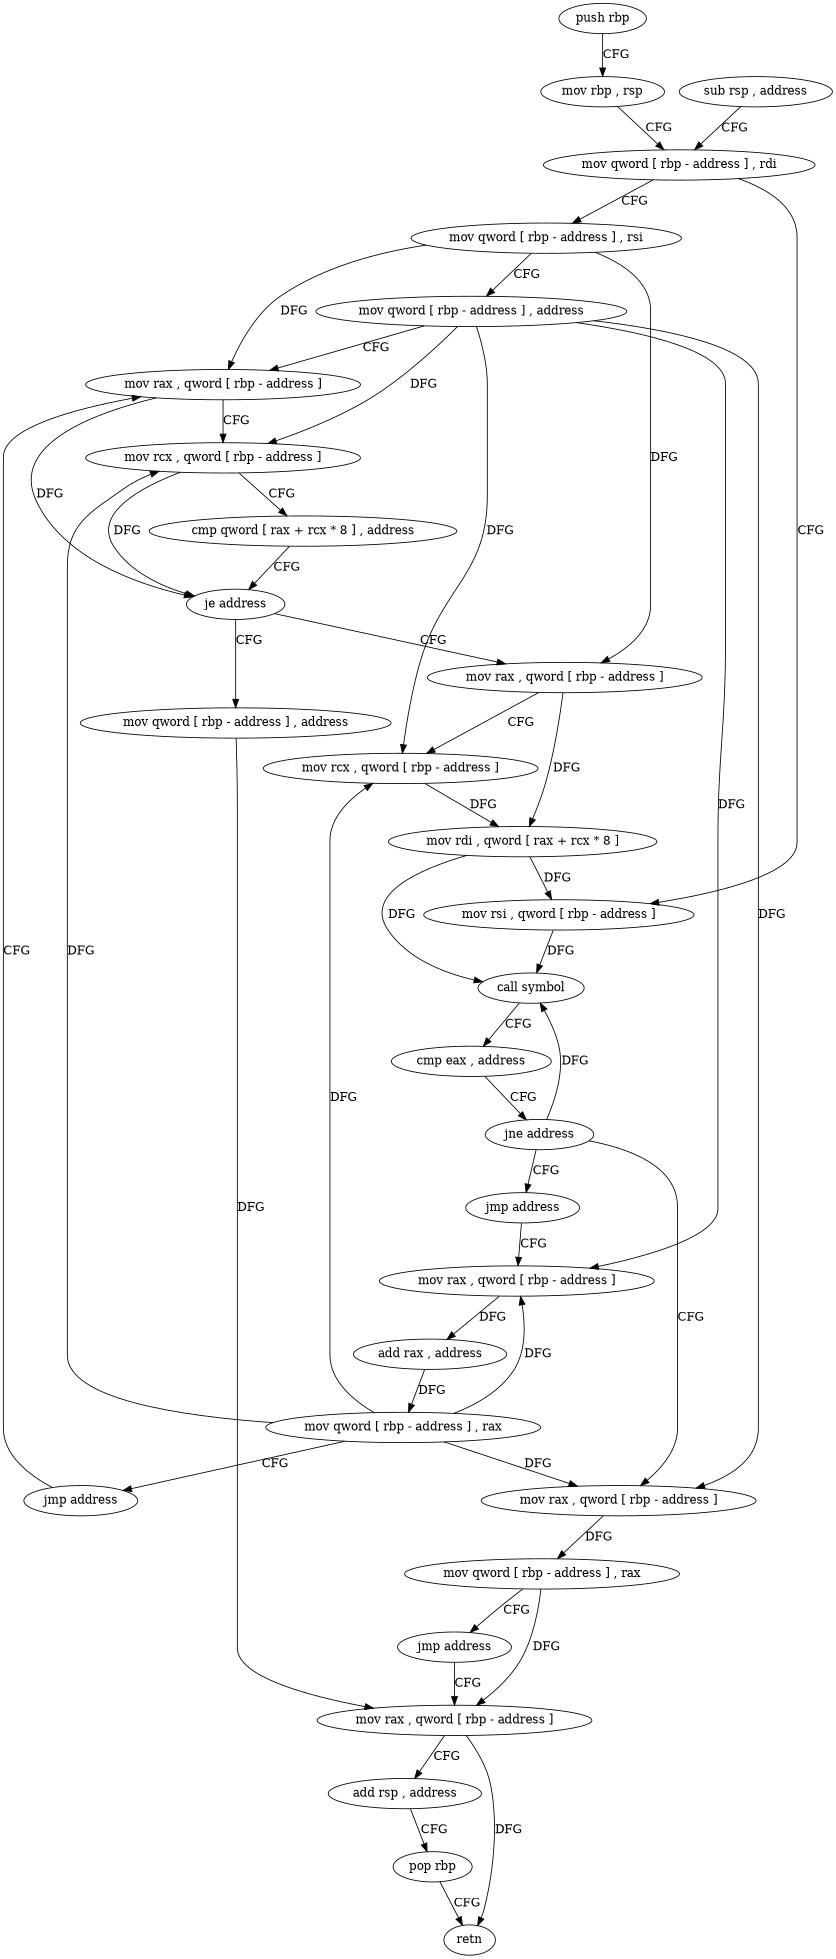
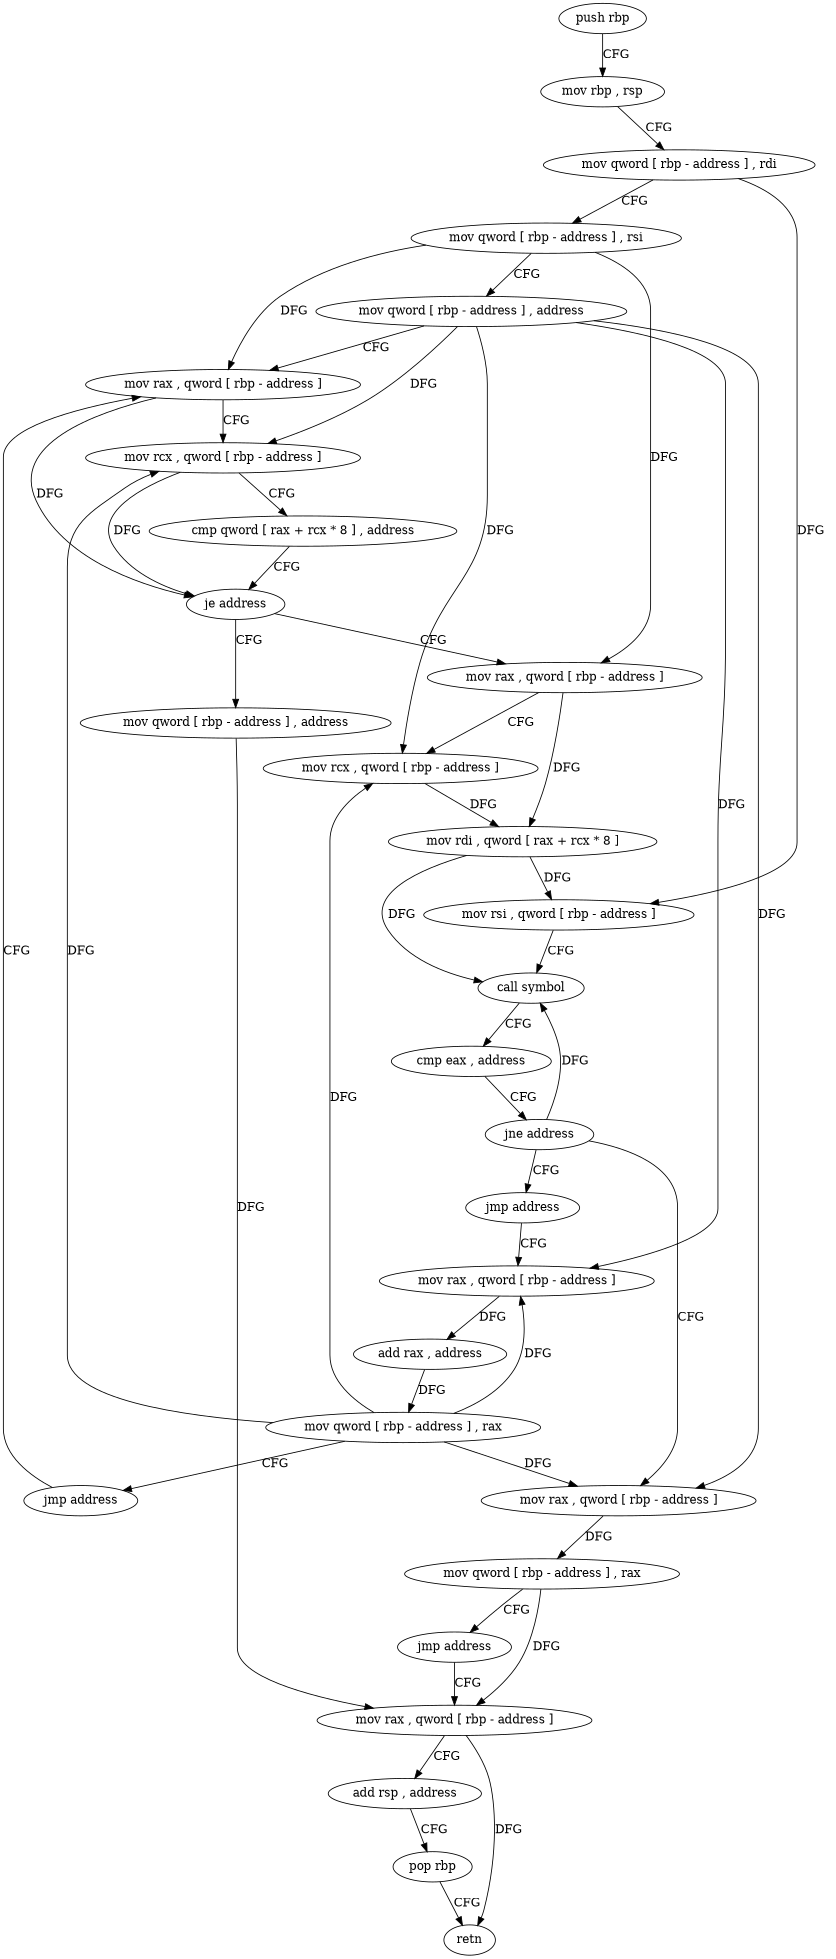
(756, 92) -> none
(811, 531) -> (811, 531)
(561, 952) -> (561, 952)
